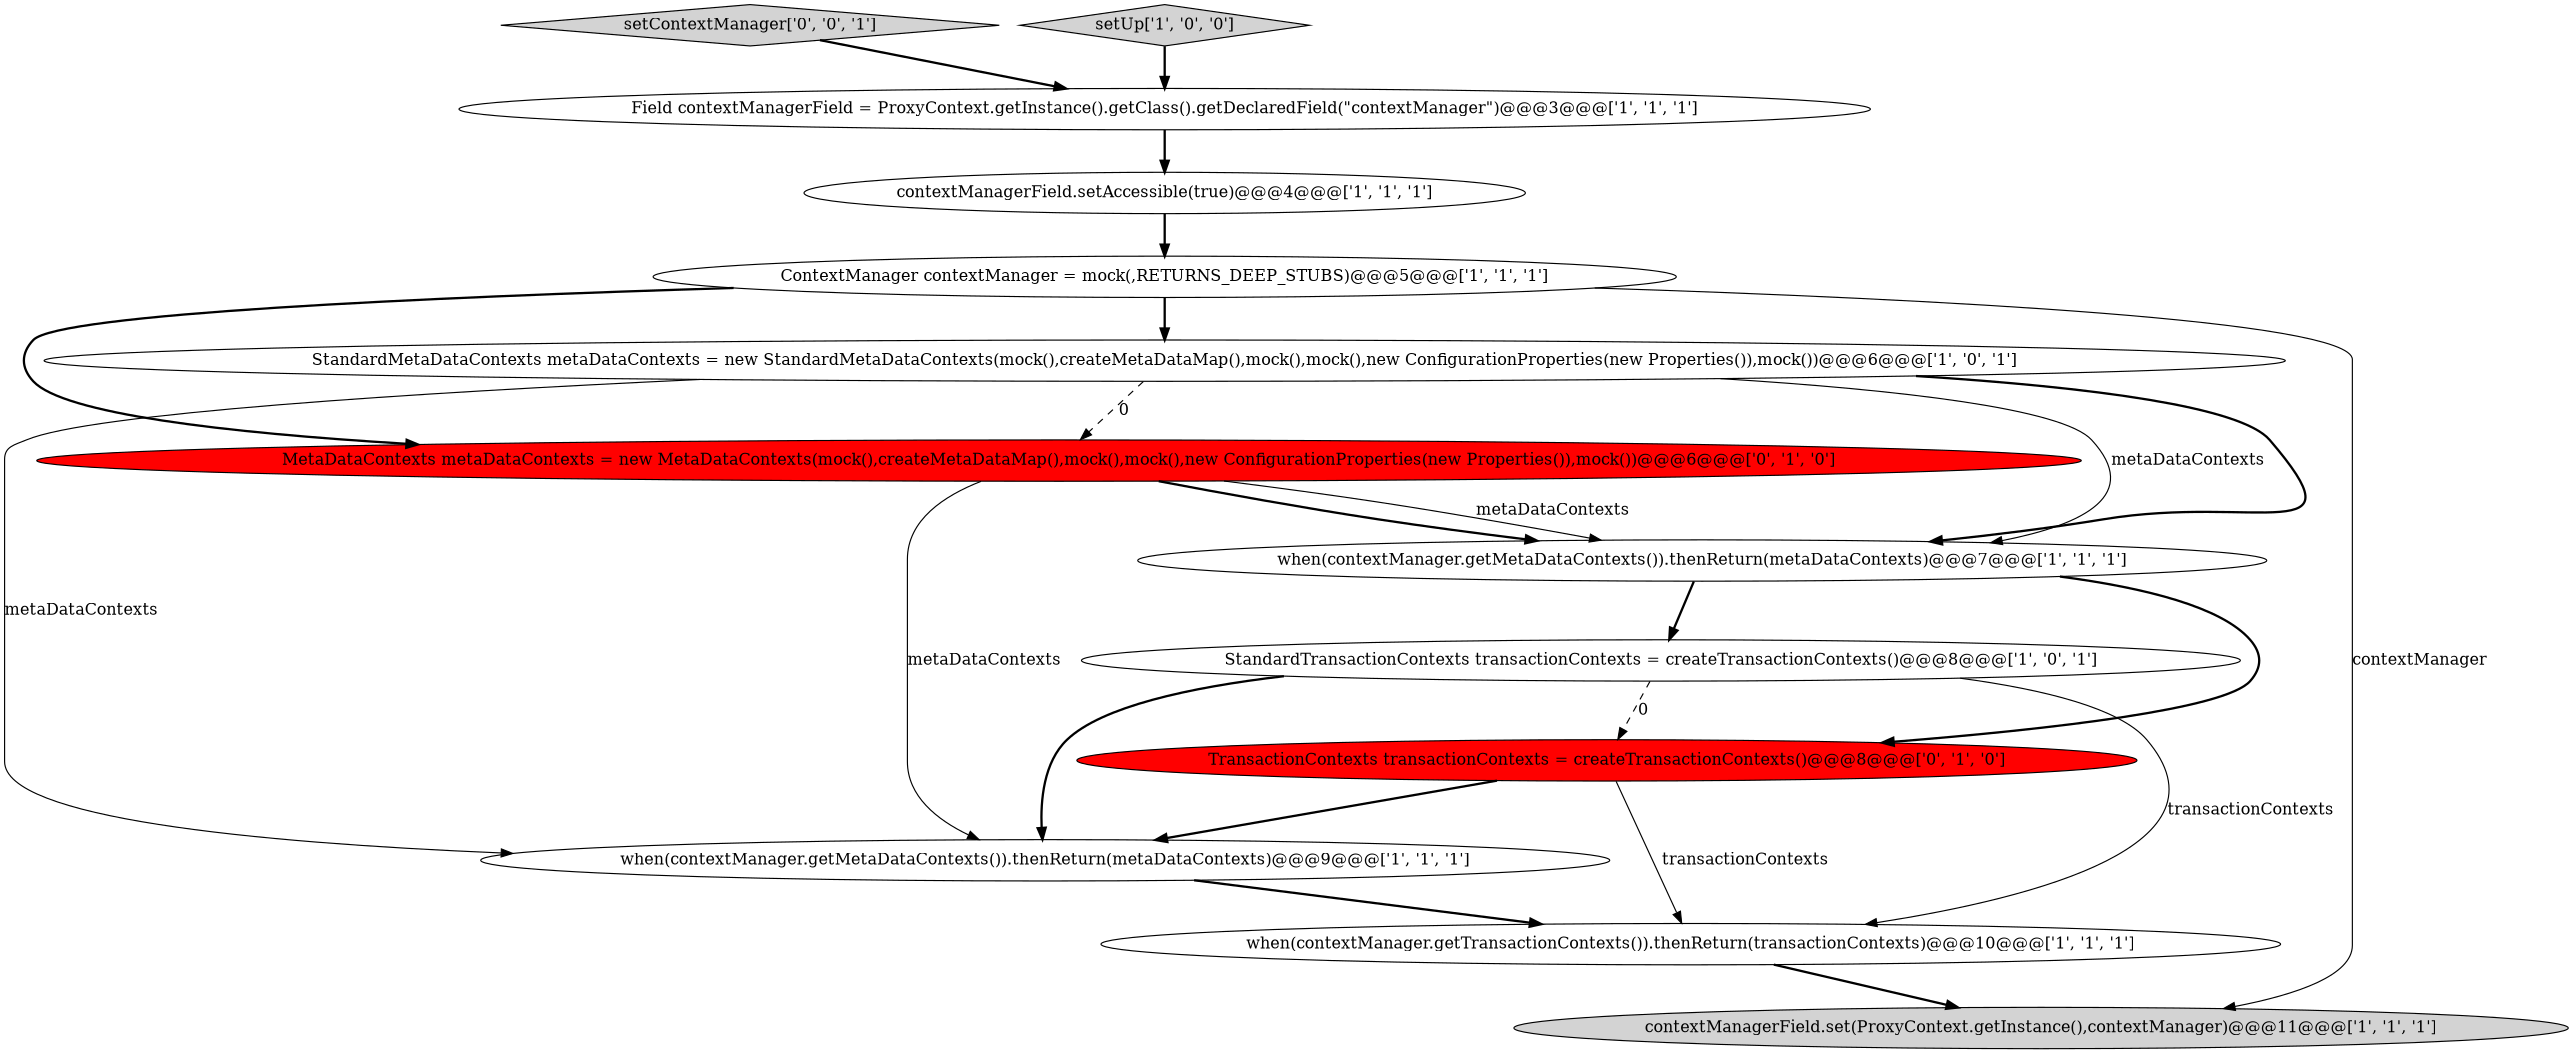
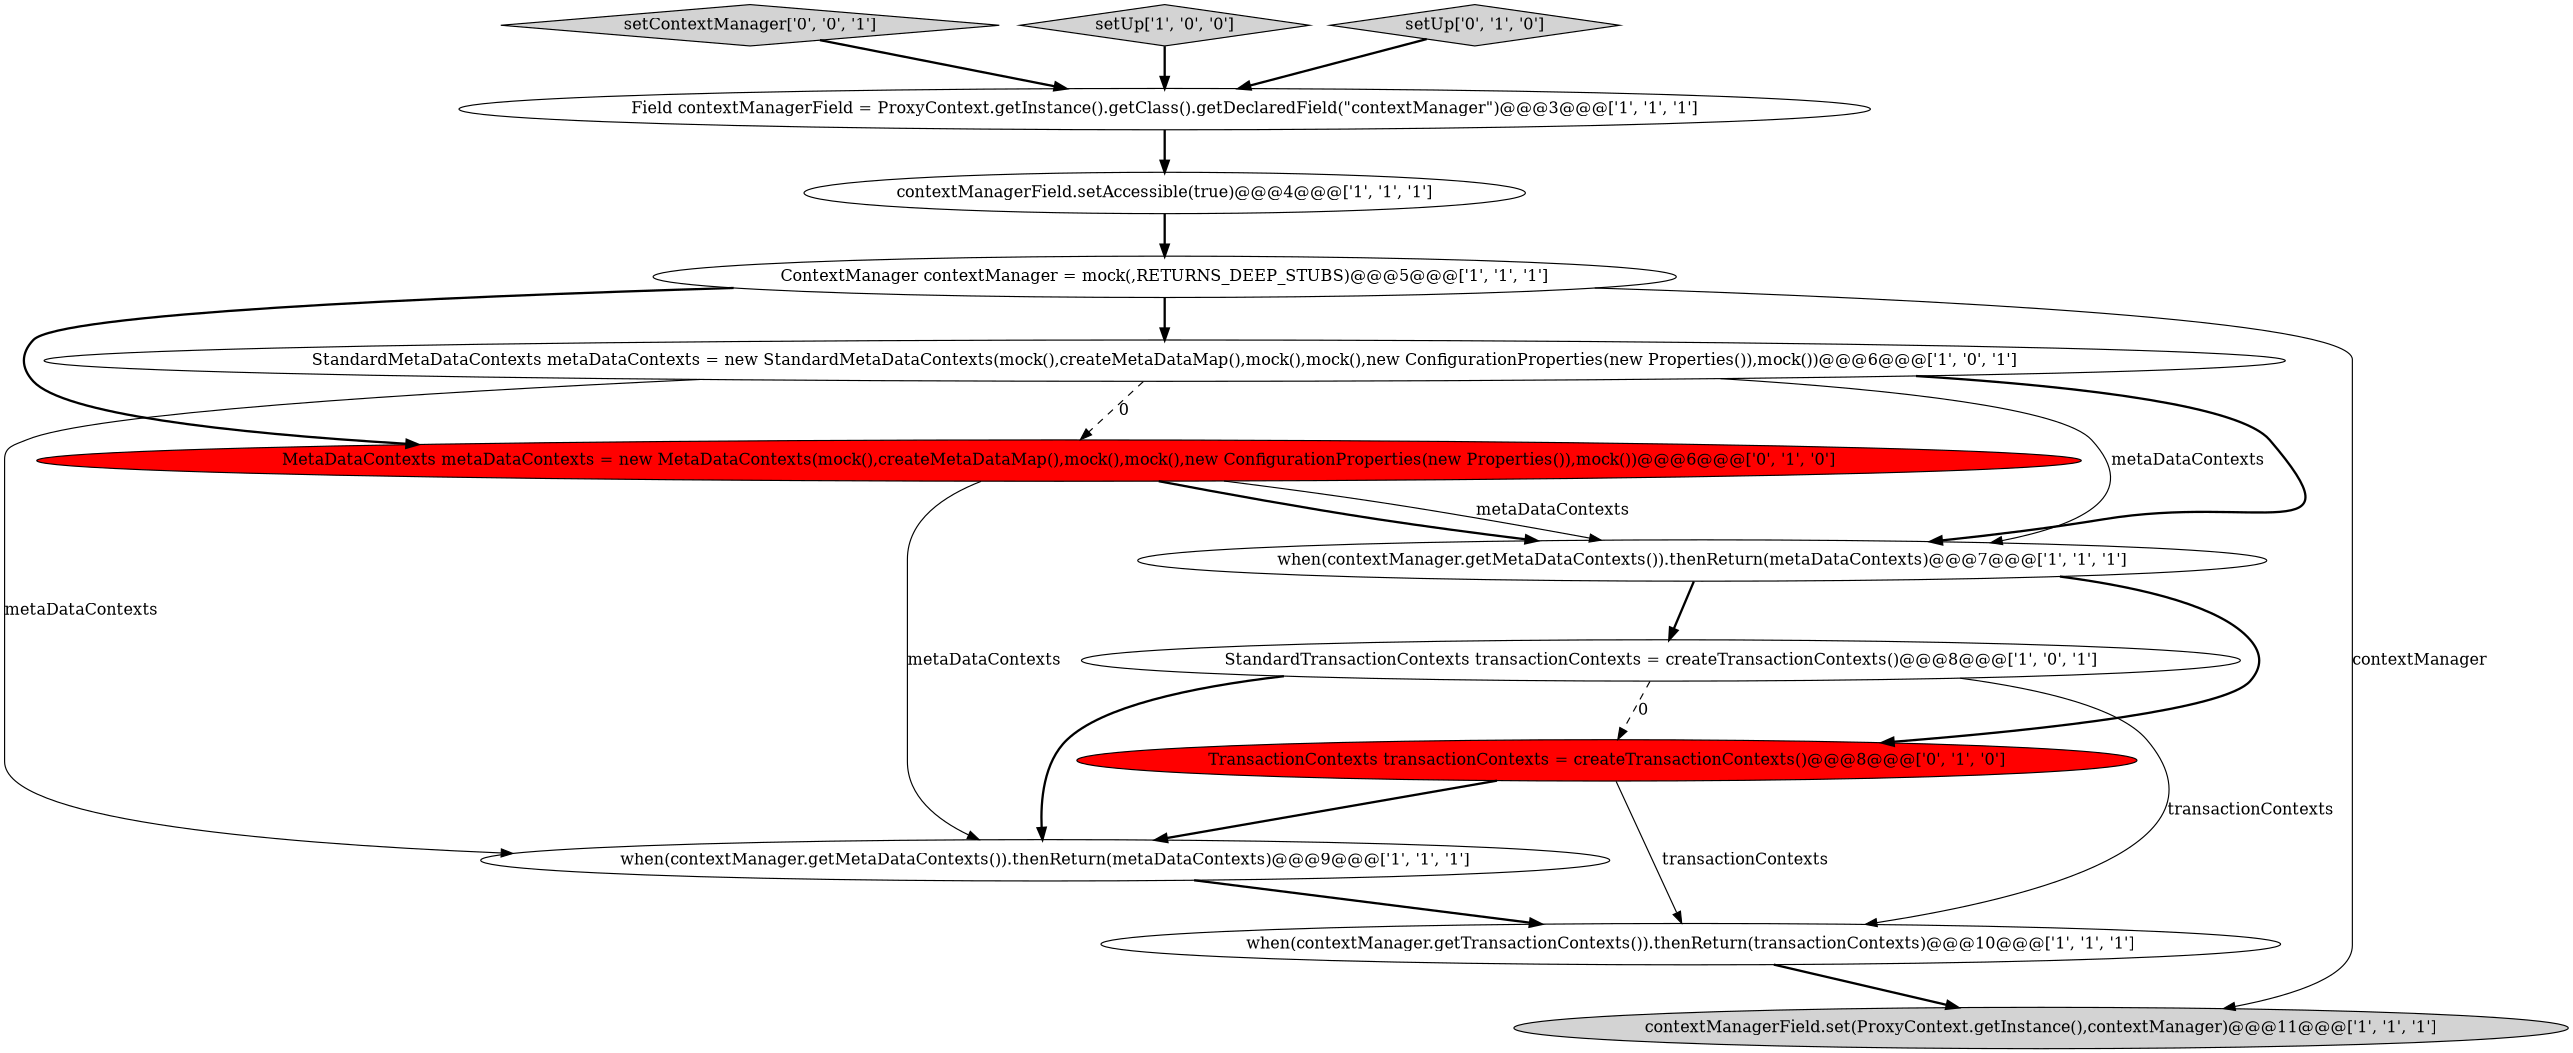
none -> (1475, 25)
